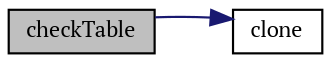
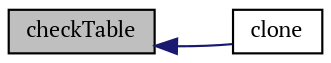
(183, 17) -> (205, 46)
